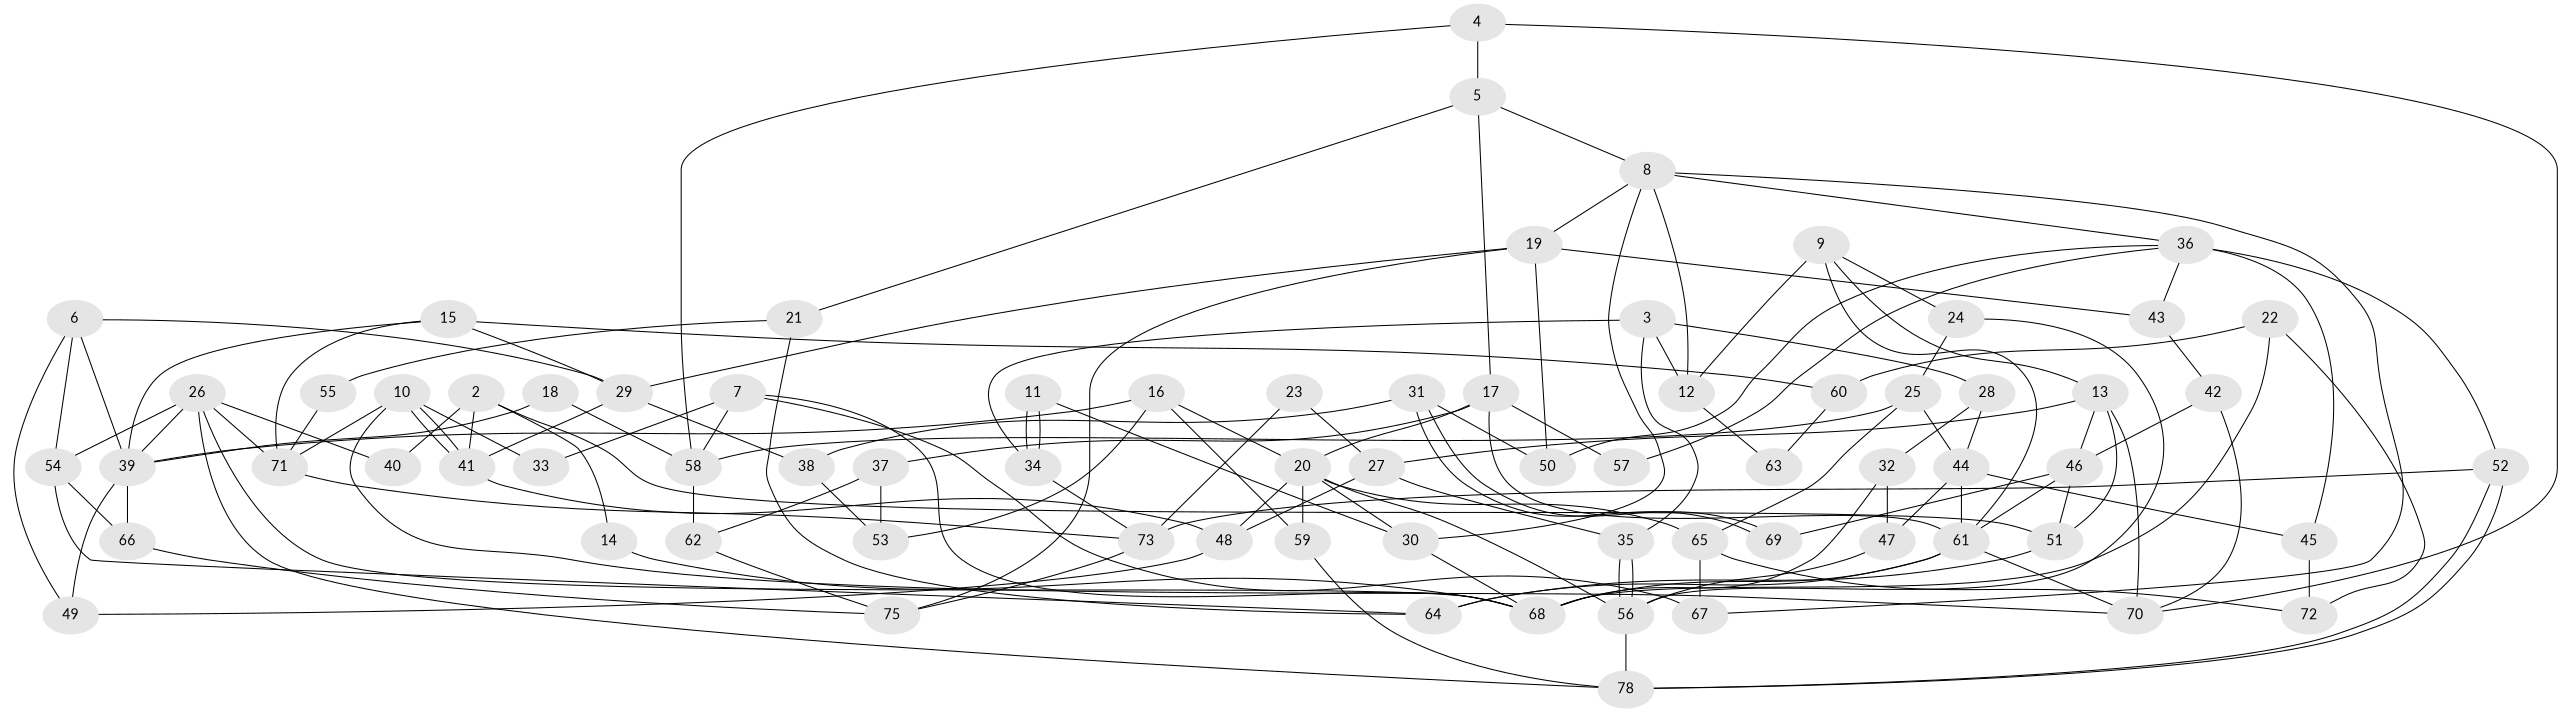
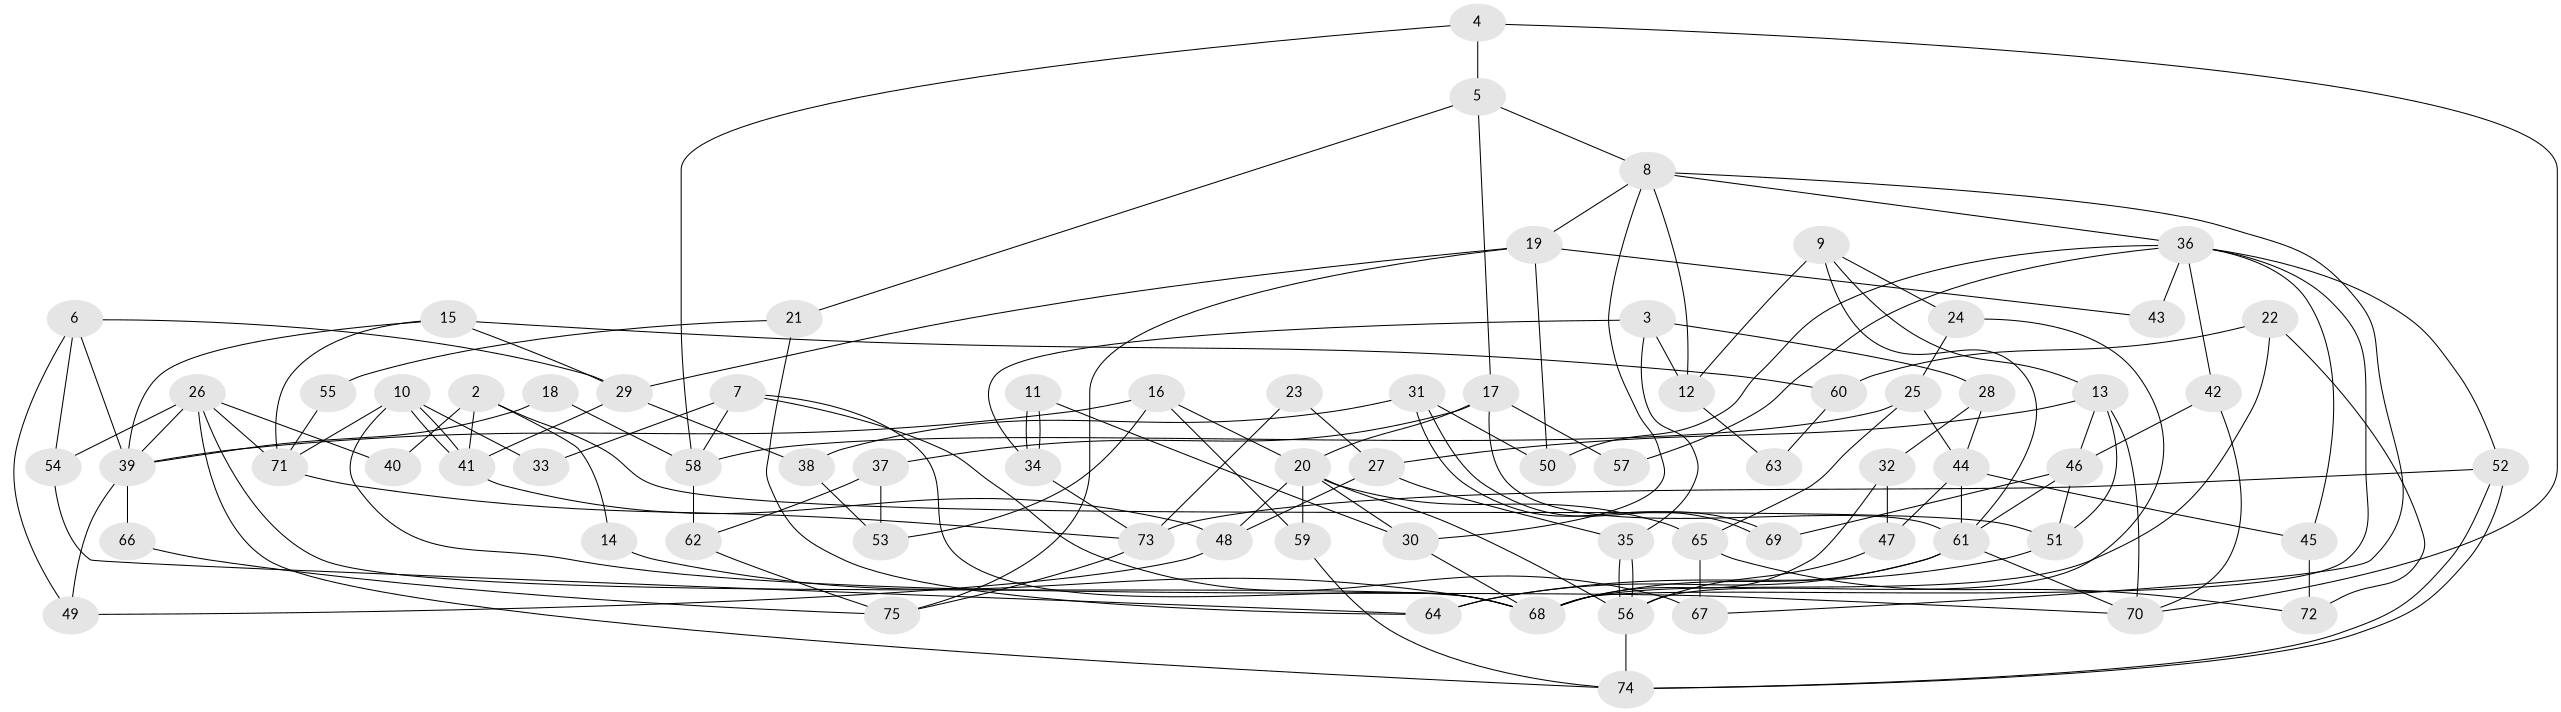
(2185, 356) -> (2200, 319)
(90, 504) -> none
none -> (2358, 547)
(1626, 690) -> (1626, 690)
